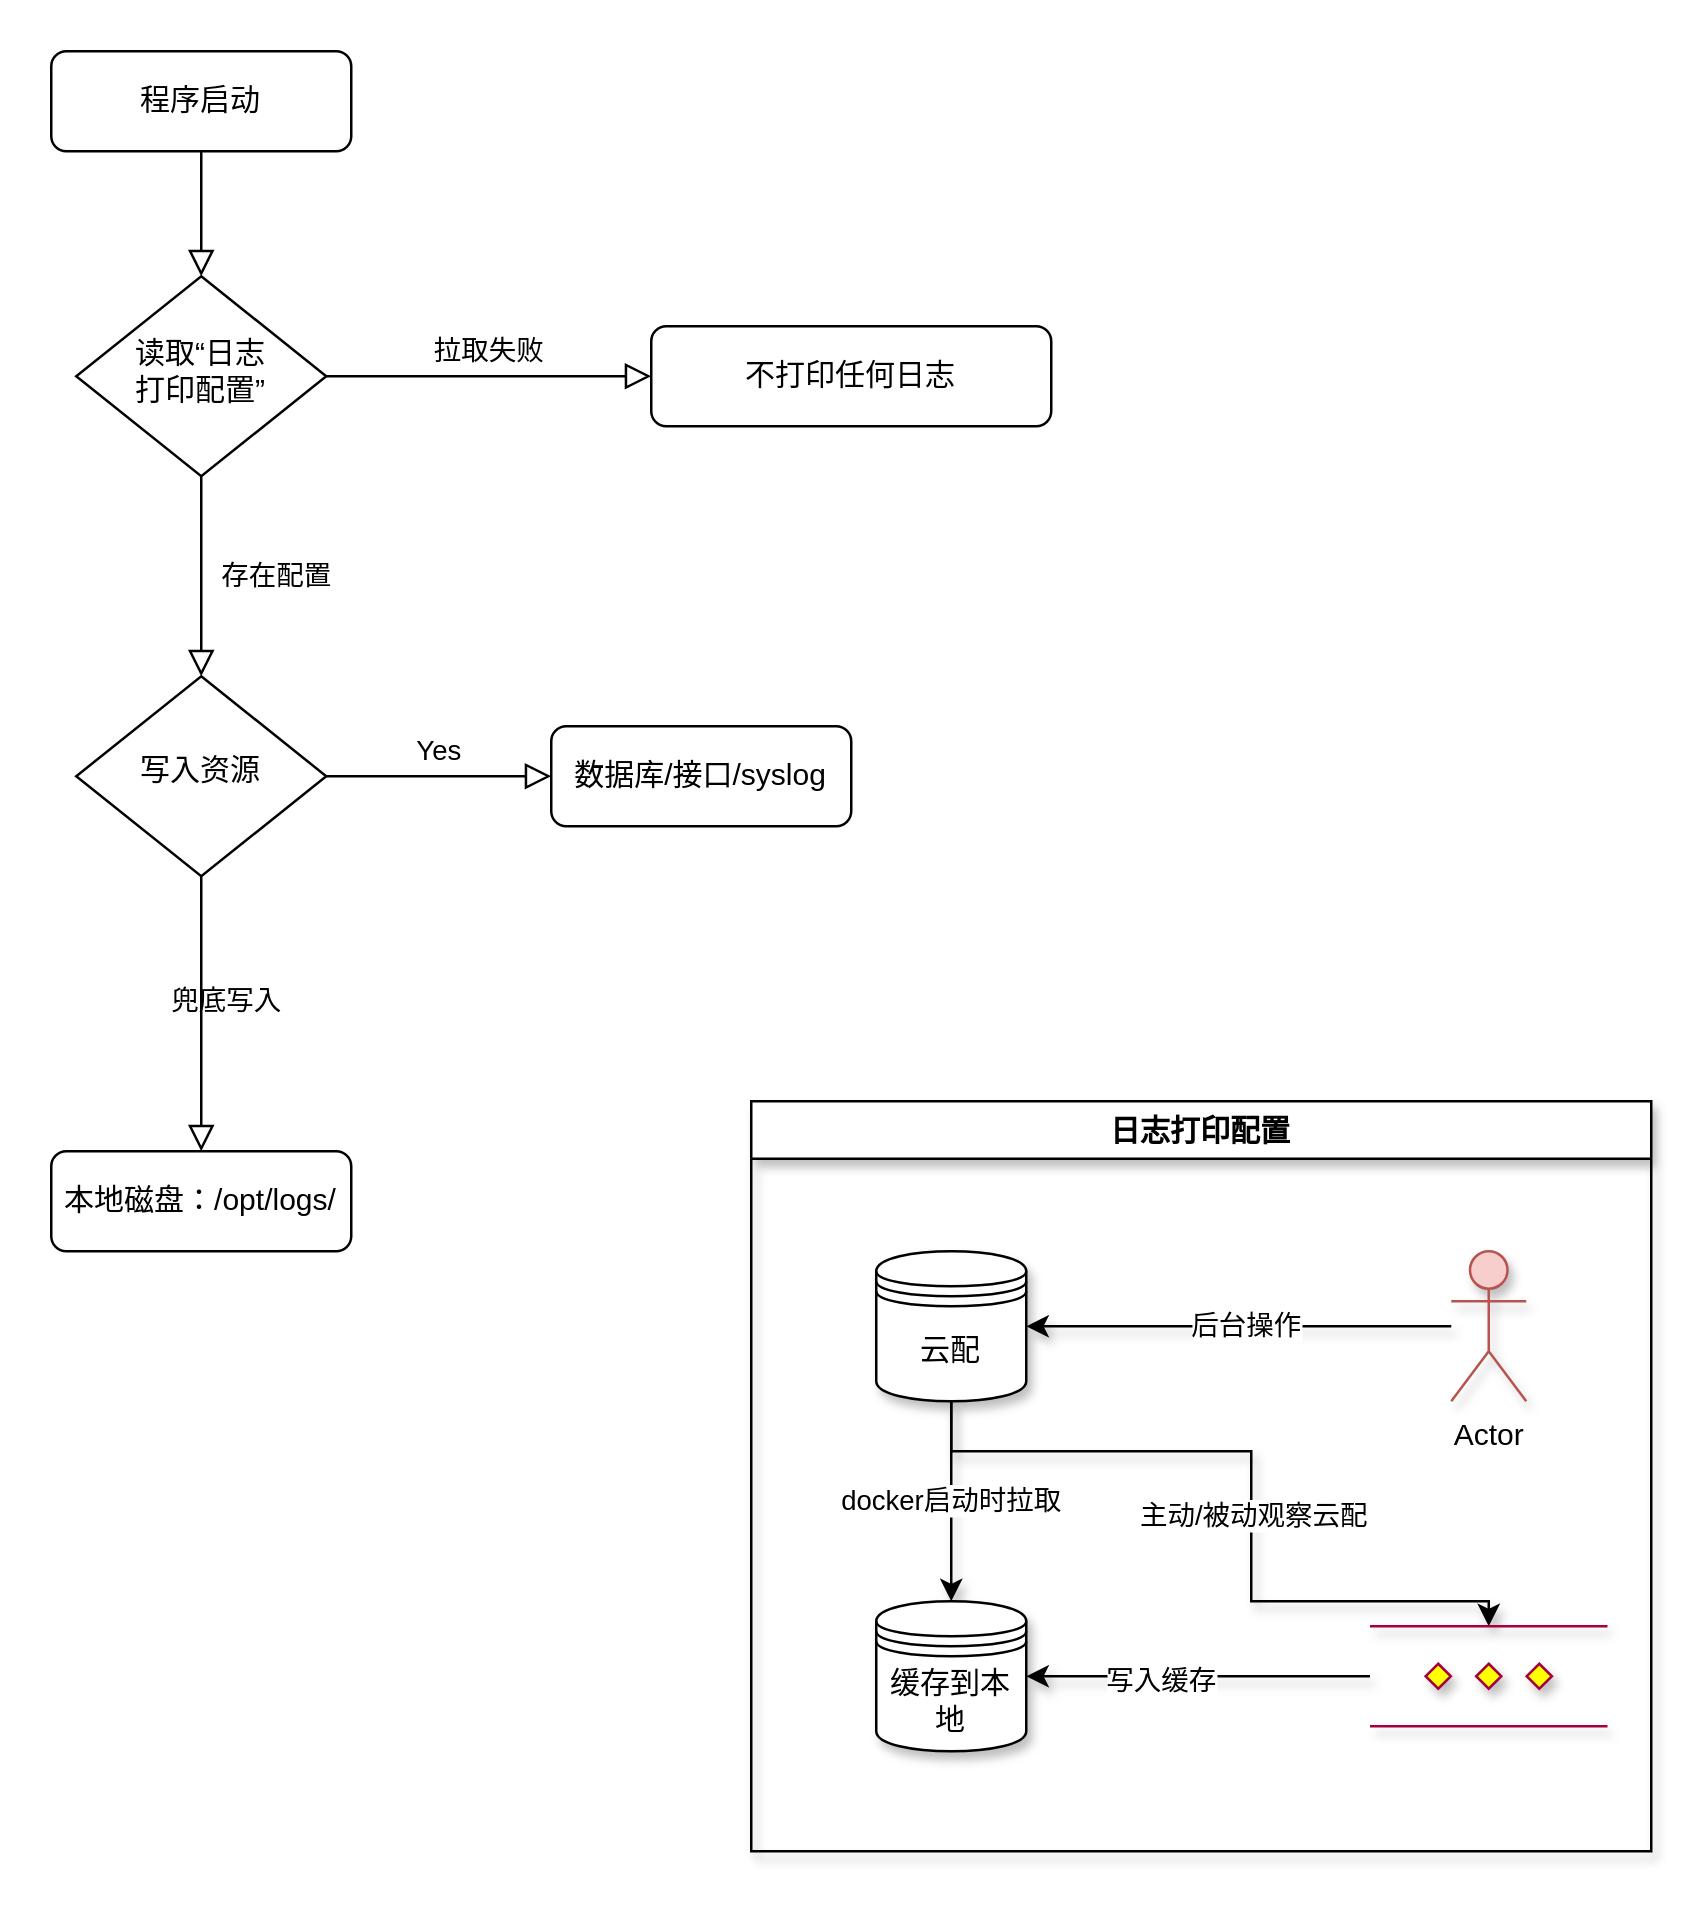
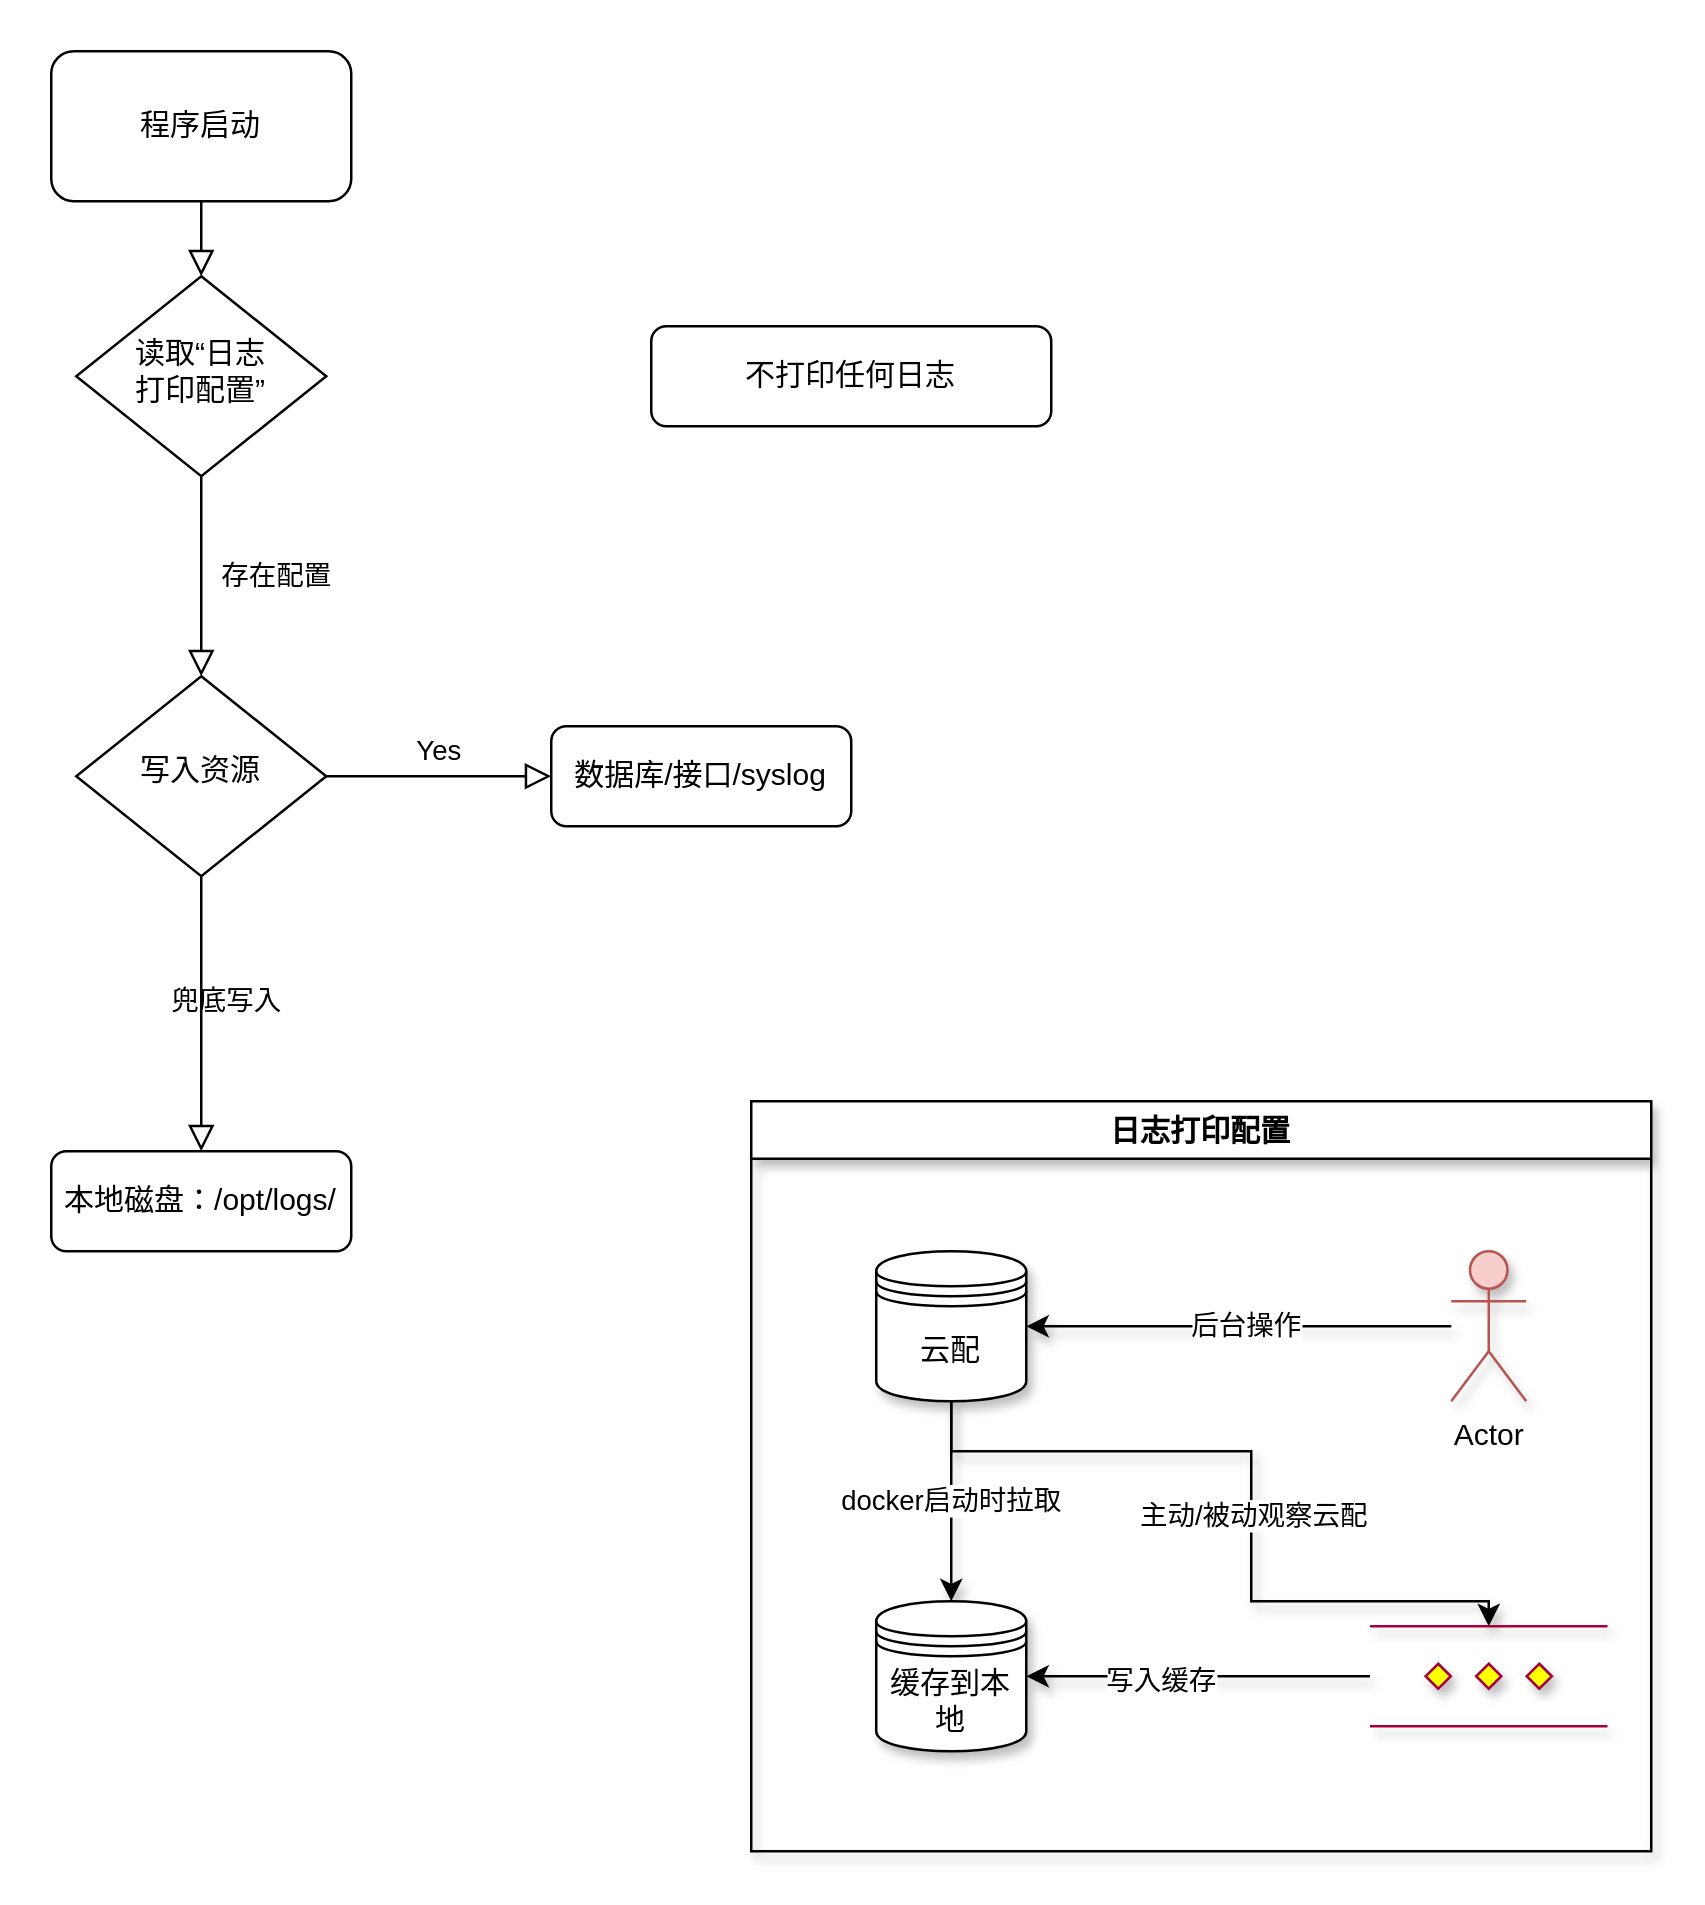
(201, 101) -> (201, 126)
(476, 376) -> none
